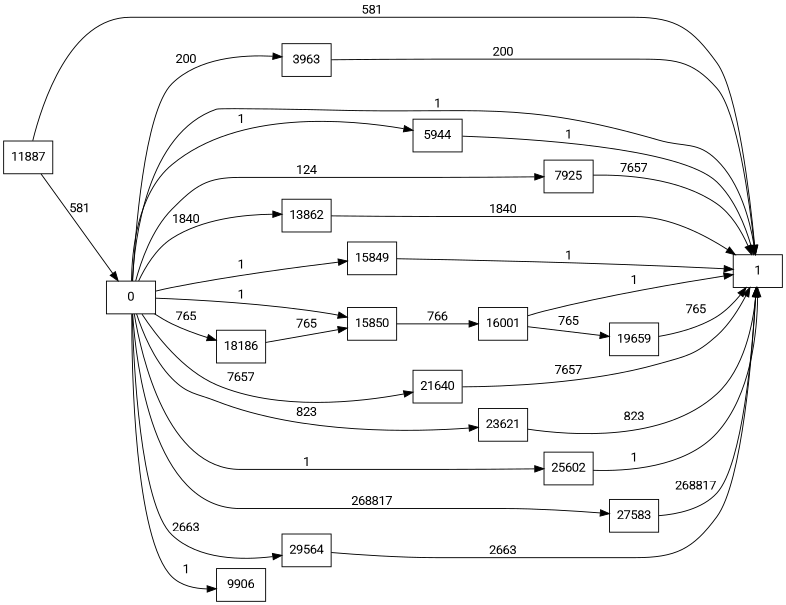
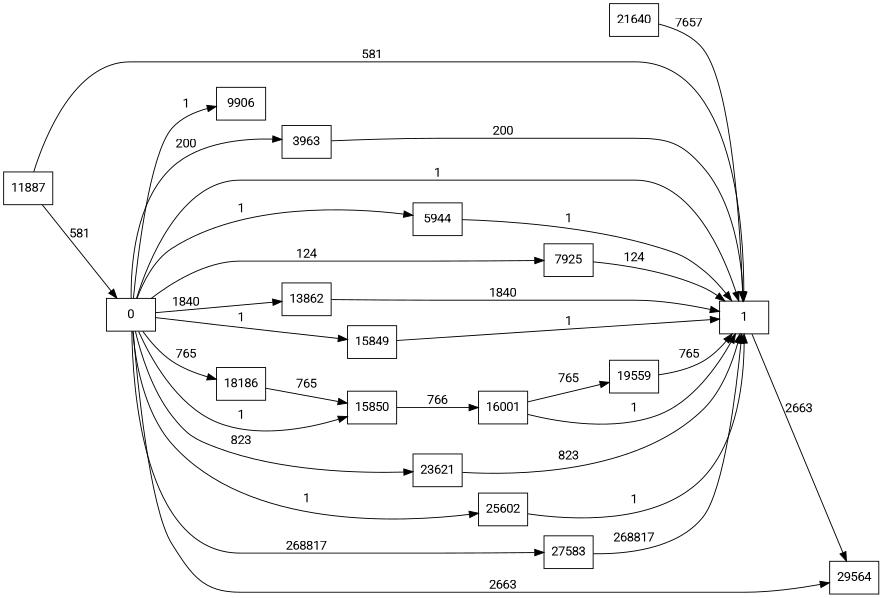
(634, 169) -> (634, 258)
(634, 339) -> (634, 377)
(258, 397) -> none
(644, 557) -> (797, 443)
